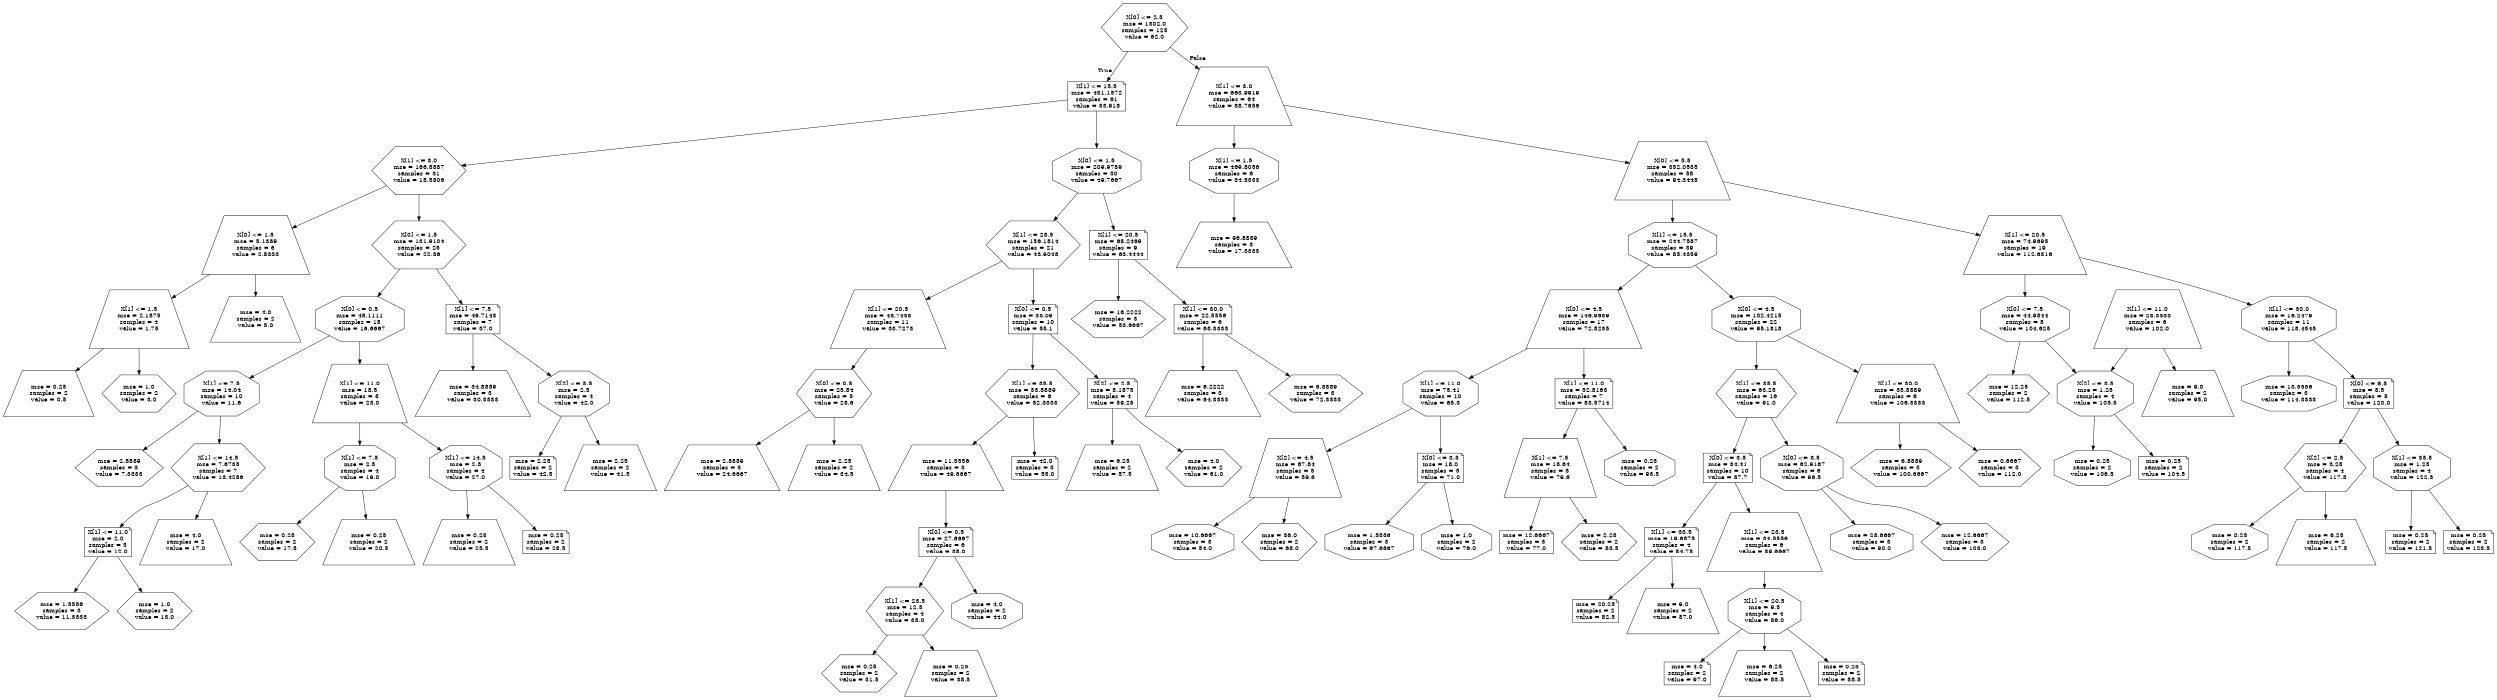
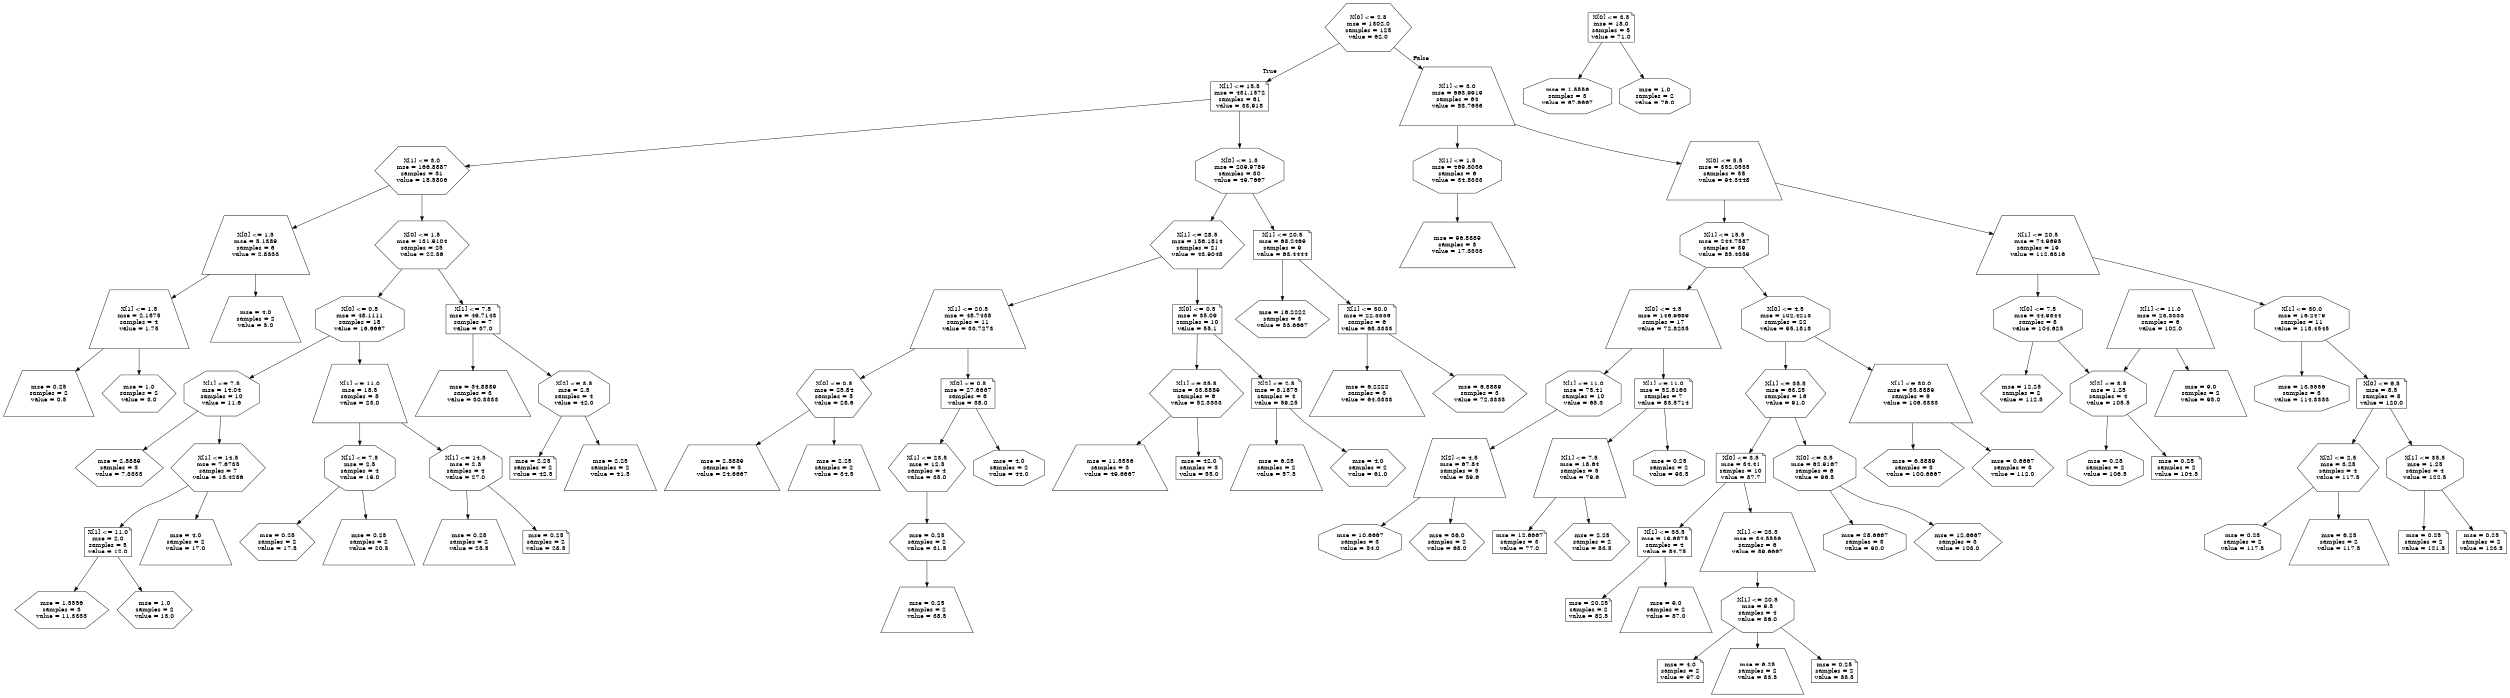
(1441, 432) -> none
(946, 507) -> (968, 362)
(927, 641) -> (927, 572)
